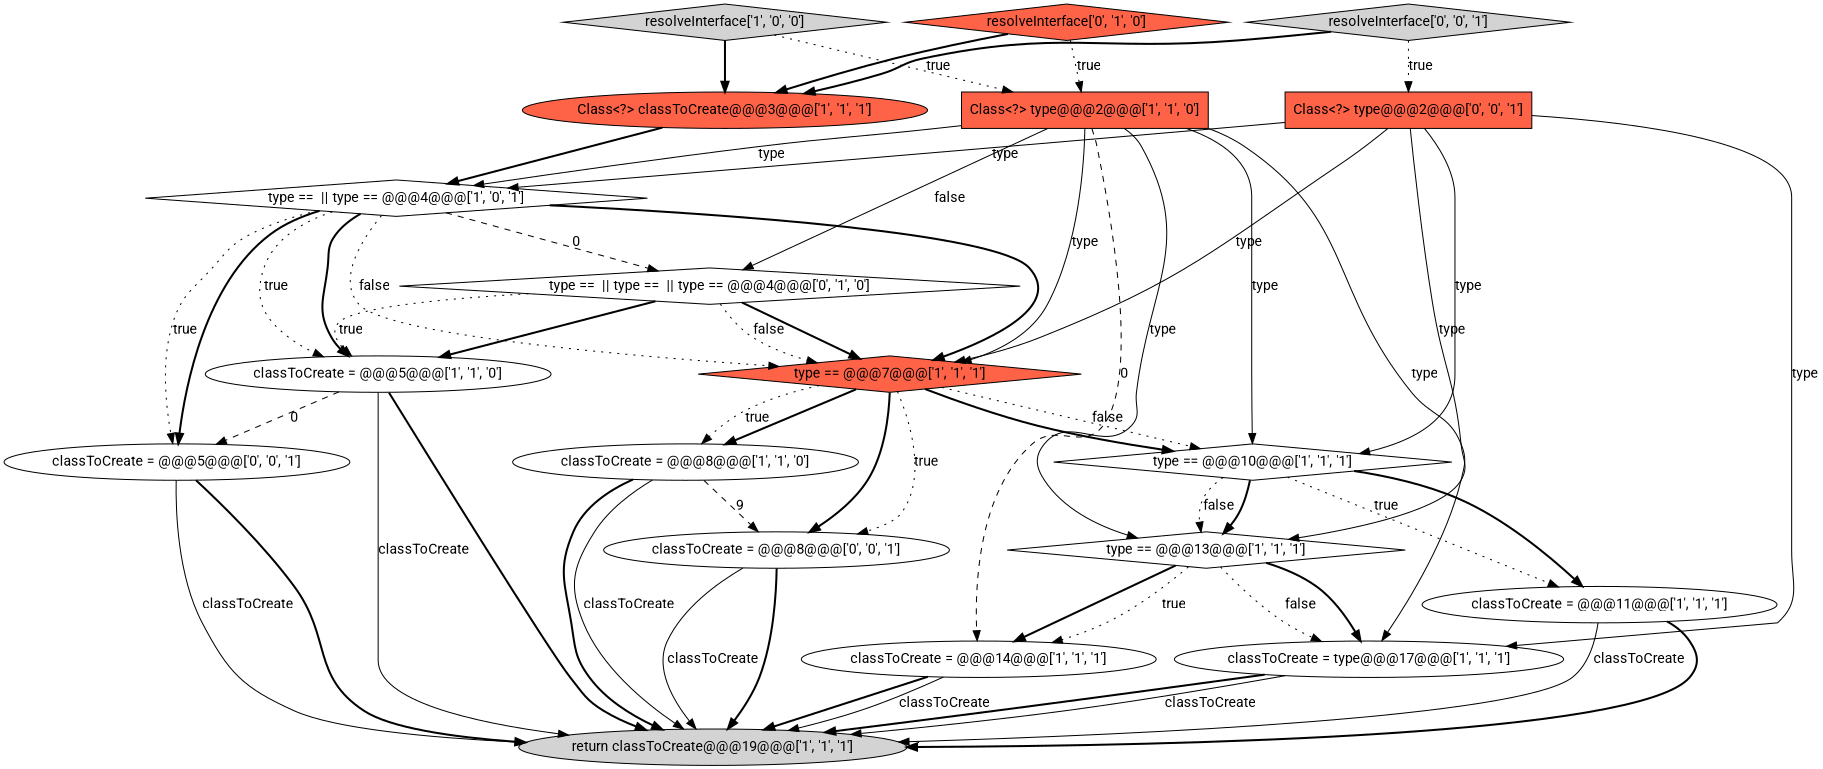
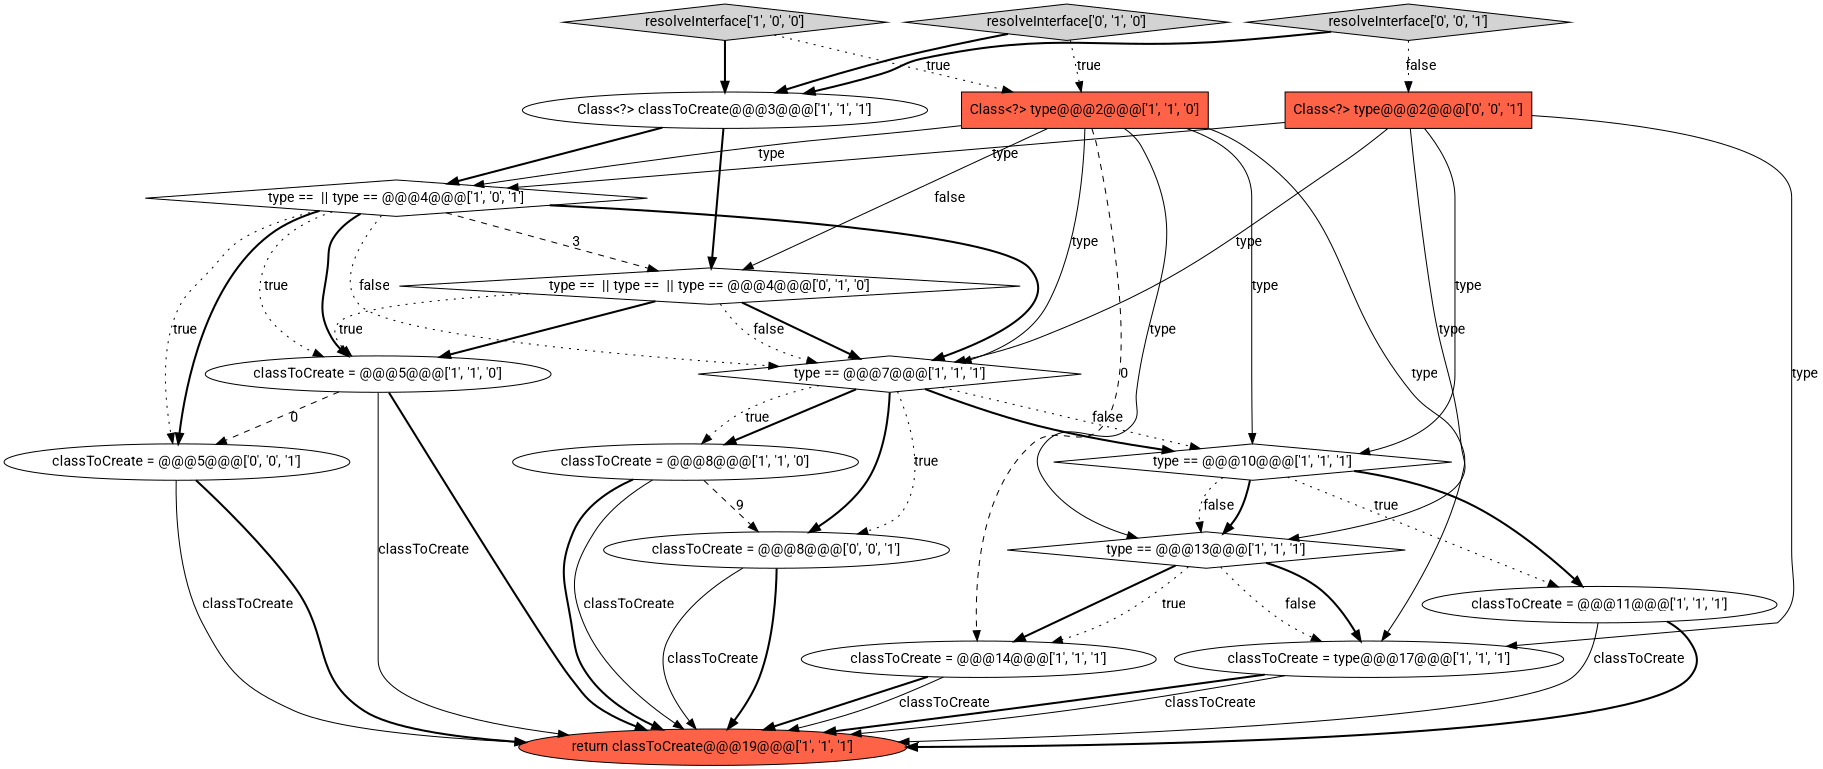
(1067, 22) -> (1067, 22)
(1421, 66) -> (1421, 66)
(725, 110) -> (725, 110)
none -> (718, 193)
(576, 242) -> (576, 242)
(890, 374) -> (890, 374)
(713, 747) -> (713, 747)
